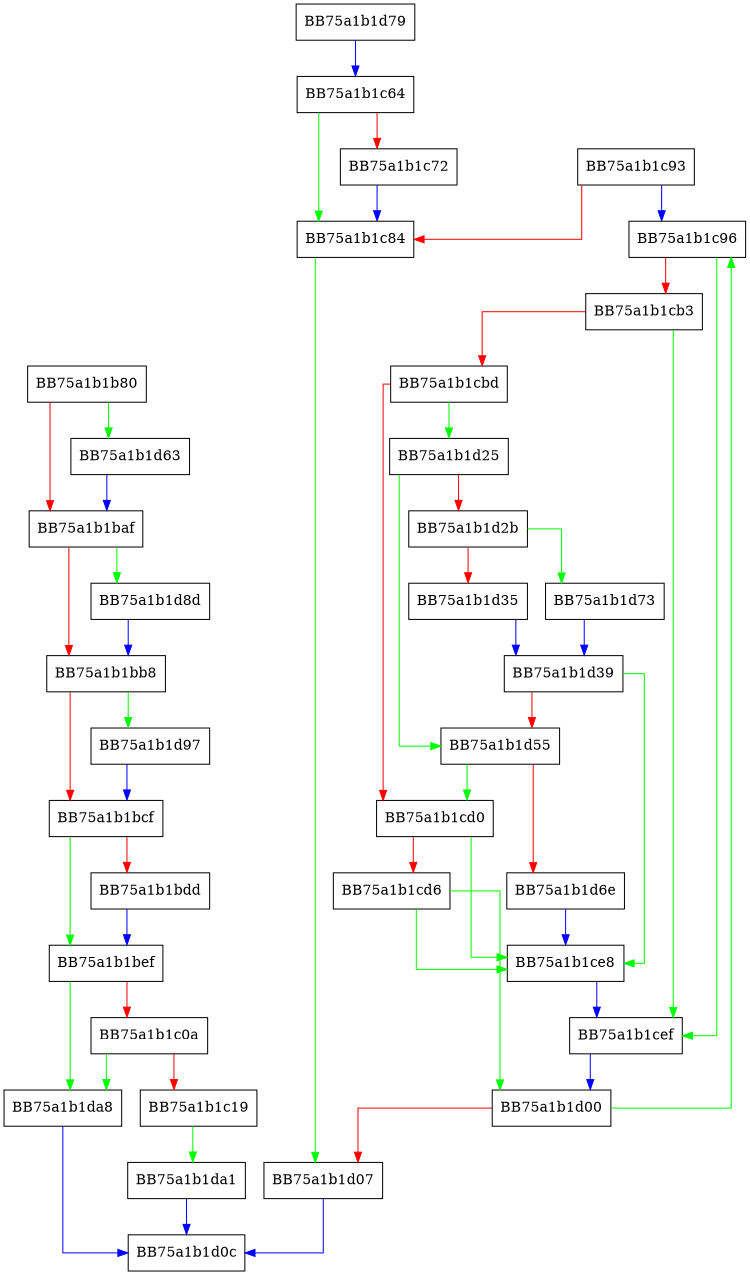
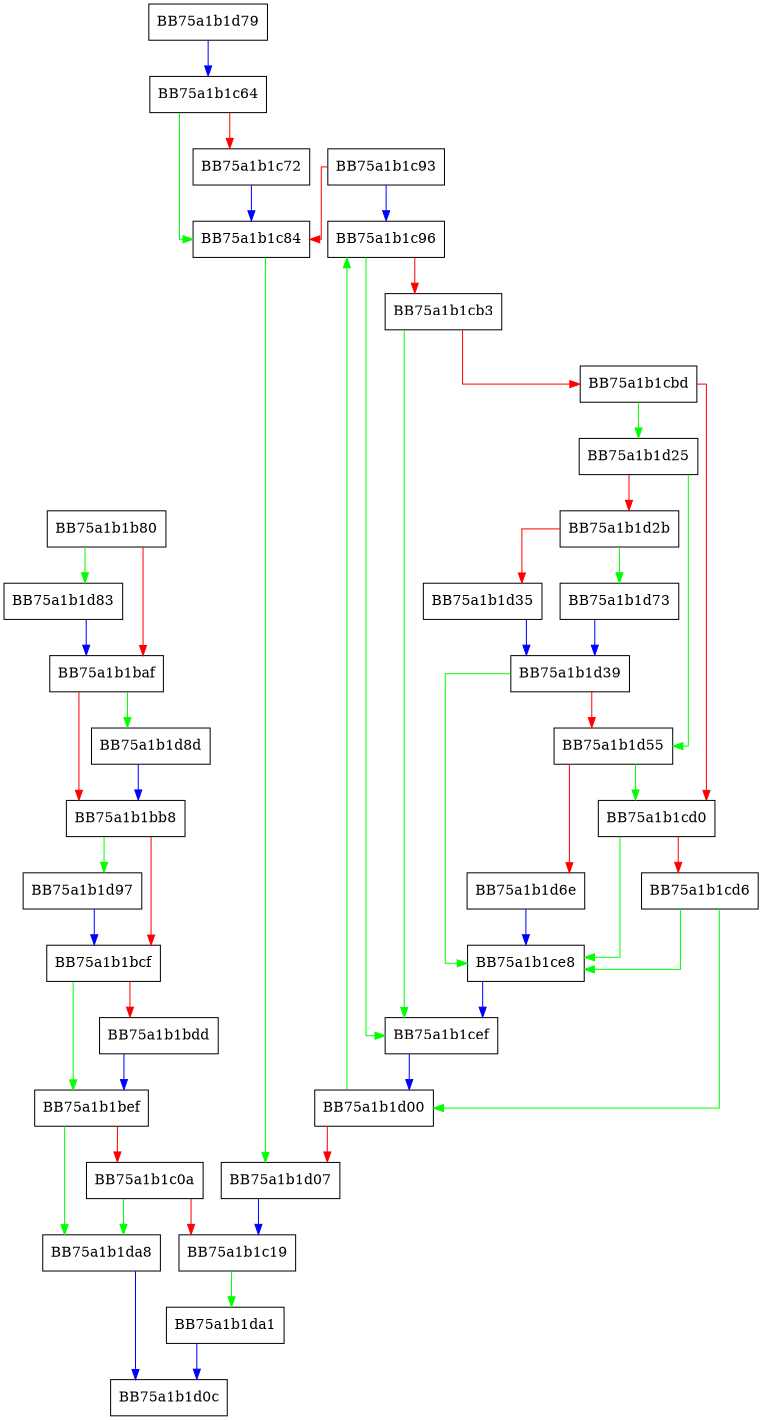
(130, 457) -> (63, 601)
(316, 1253) -> (258, 1212)
